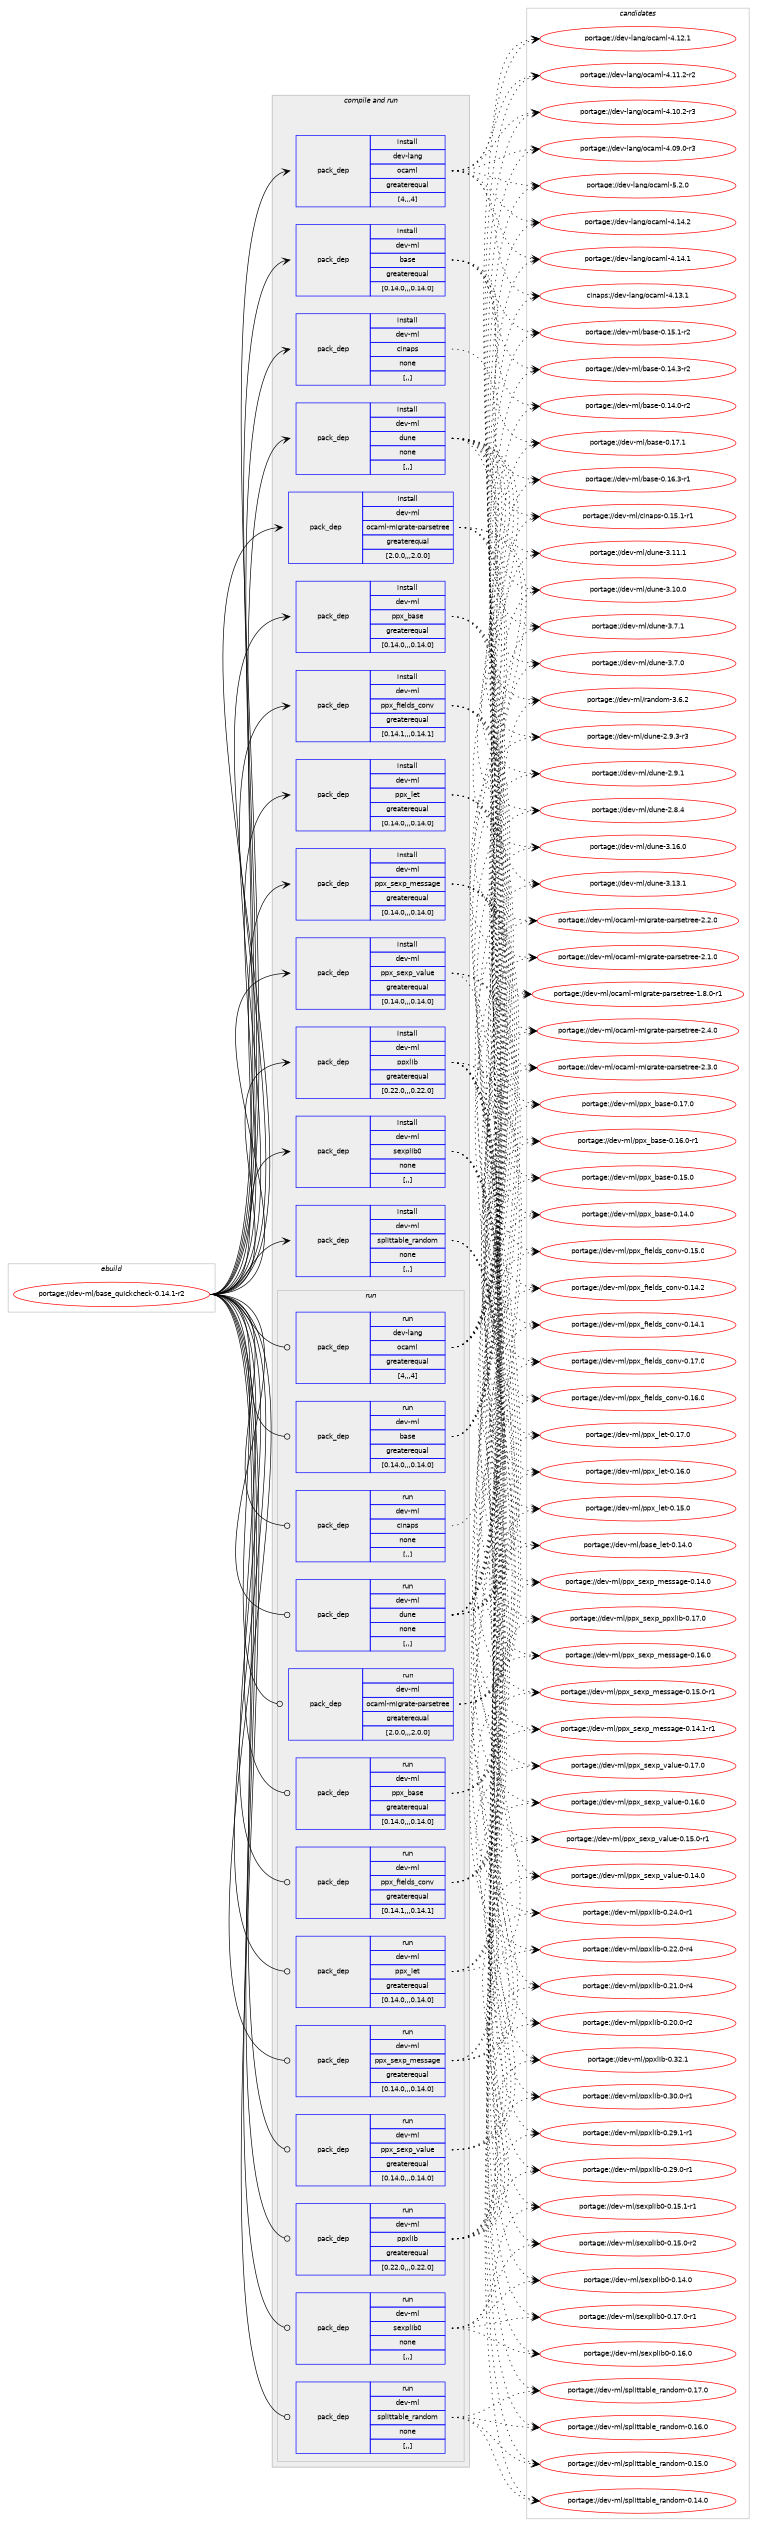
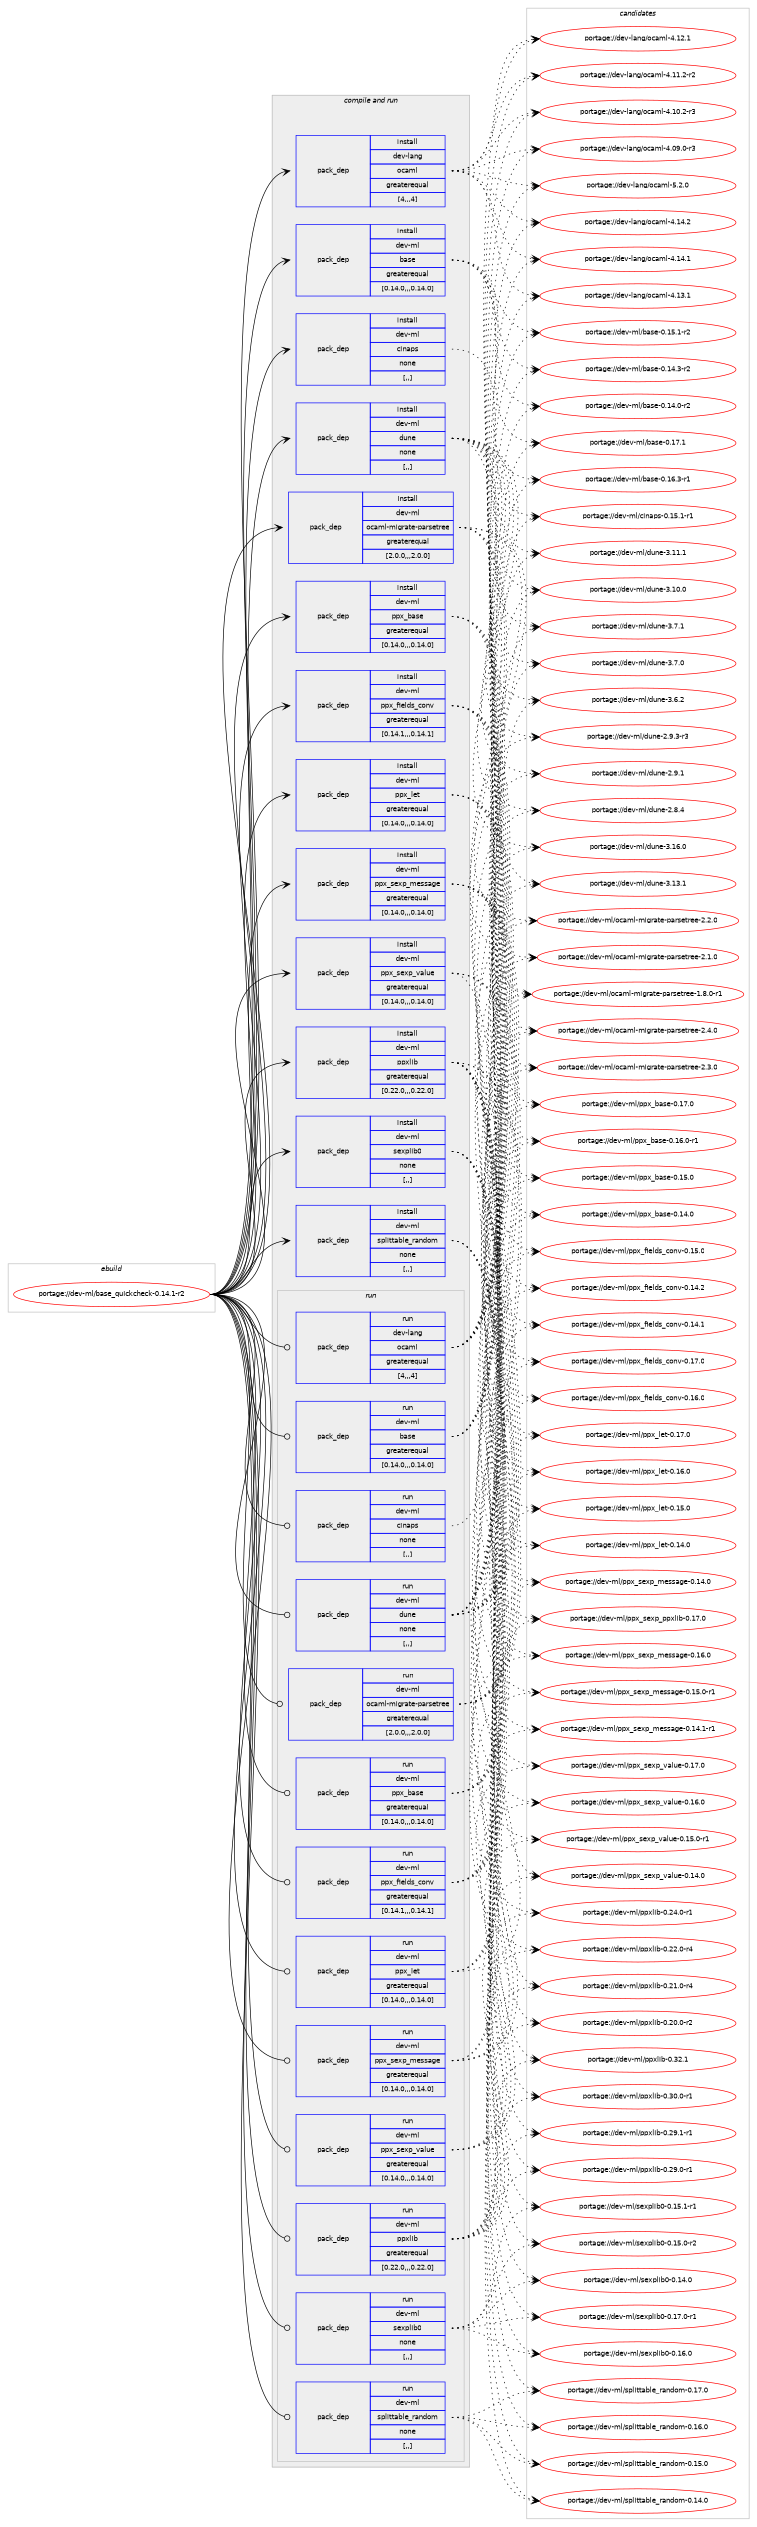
(638, 296) -> (638, 296)
(638, 700) -> (638, 700)
(638, 1546) -> (638, 1546)
